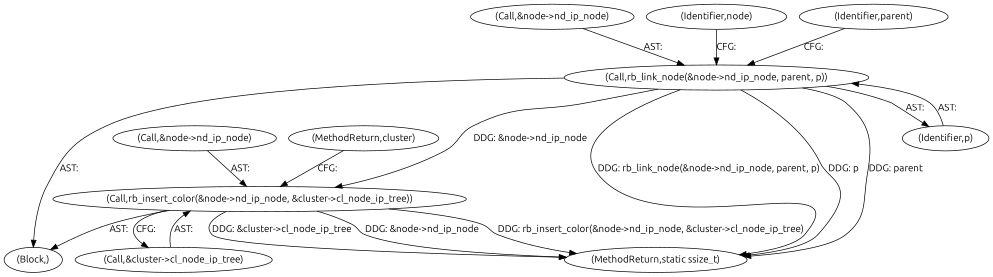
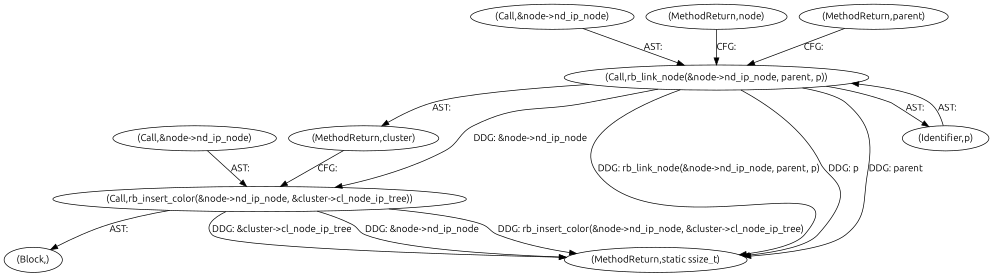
(716, 17) -> (716, 17)
(874, 17) -> (874, 17)
(262, 93) -> (486, 93)
(174, 260) -> none
